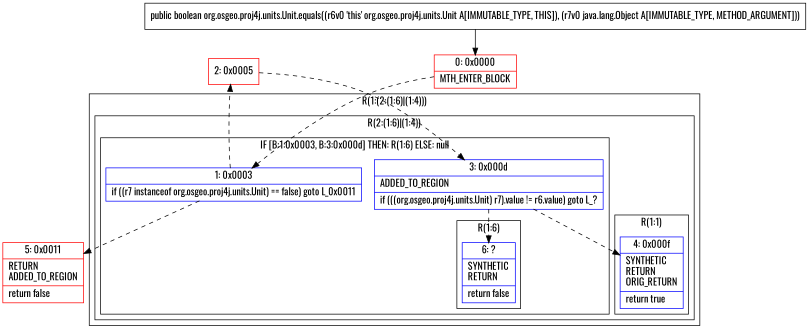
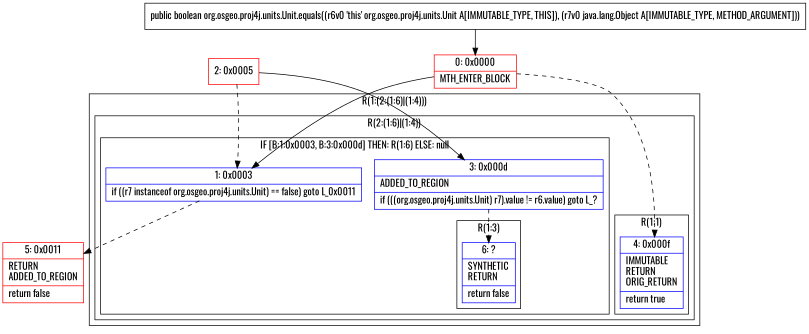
(378, 98) -> (378, 98)
(340, 108) -> (340, 108)
(229, 130) -> (239, 123)
(489, 229) -> (489, 229)
(573, 230) -> (624, 107)
(646, 261) -> (647, 261)
